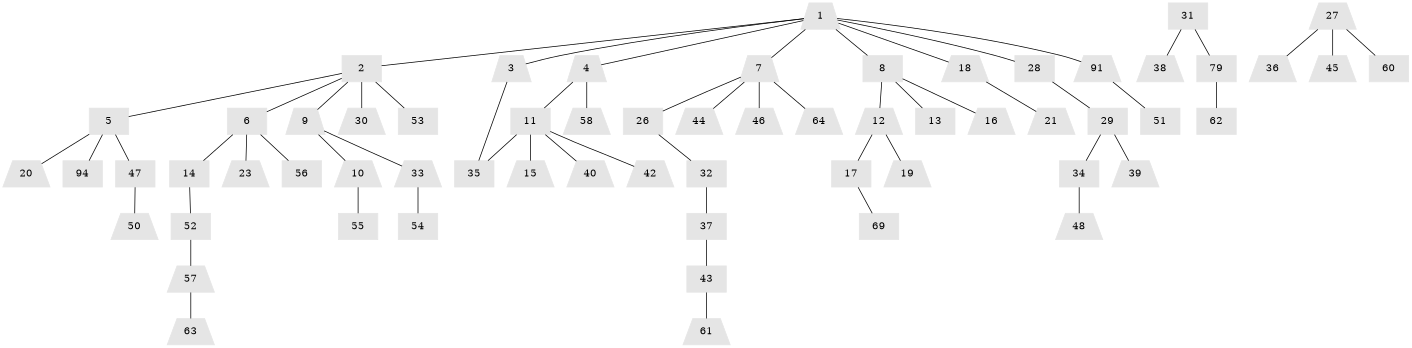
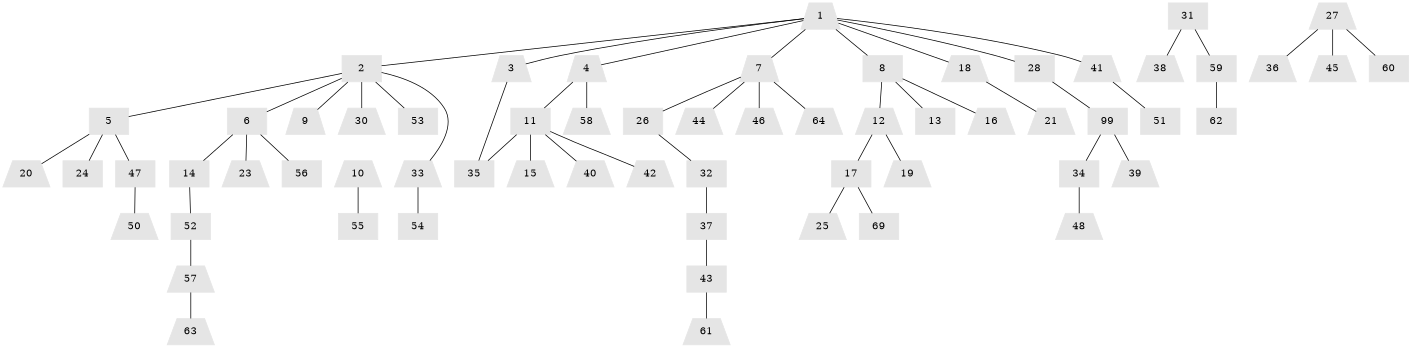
(1097, 69) -> (1097, 69)
(1217, 69) -> (1217, 69)
(1108, 121) -> (1108, 121)
(332, 148) -> none
(363, 149) -> (439, 102)
(83, 174) -> (83, 174)
none -> (823, 226)
